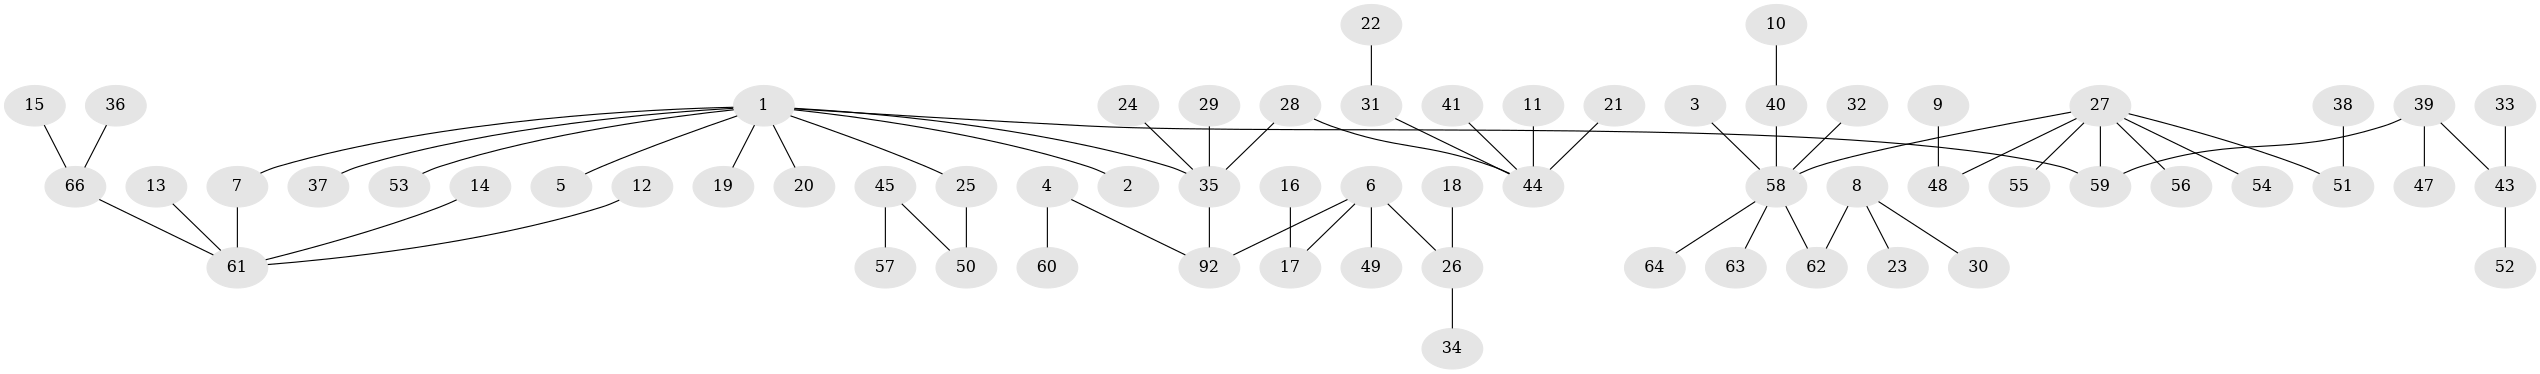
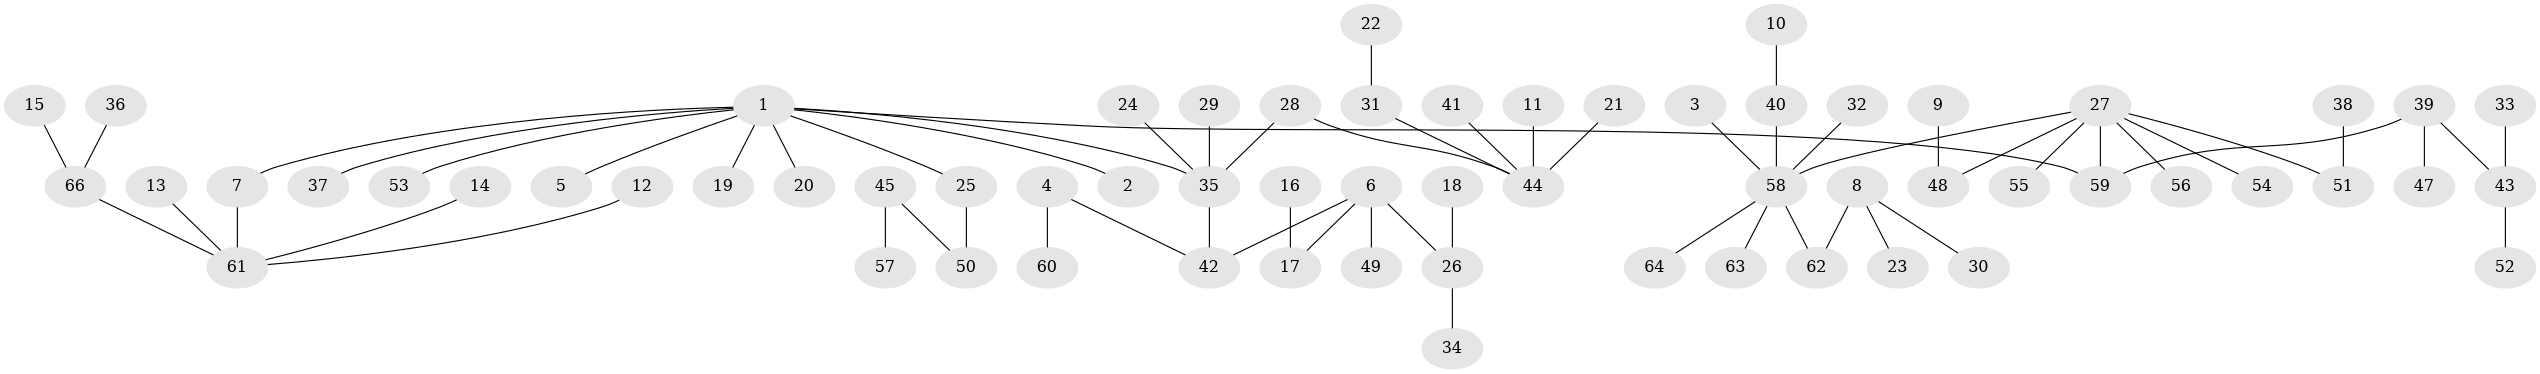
(1209, 268) -> (1209, 268)
